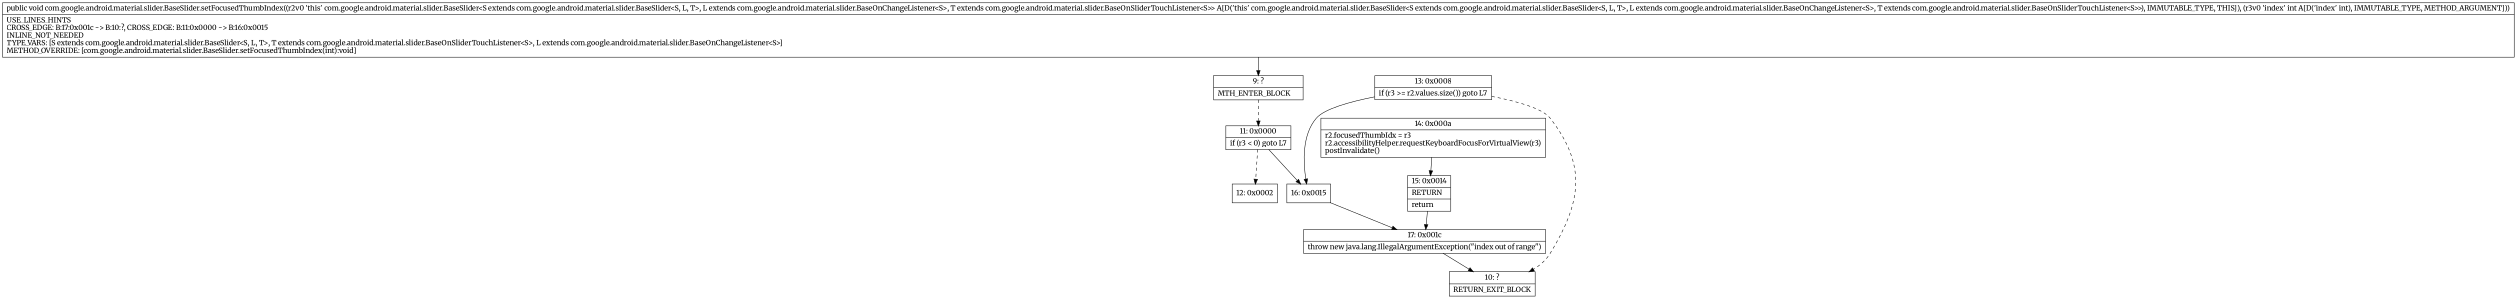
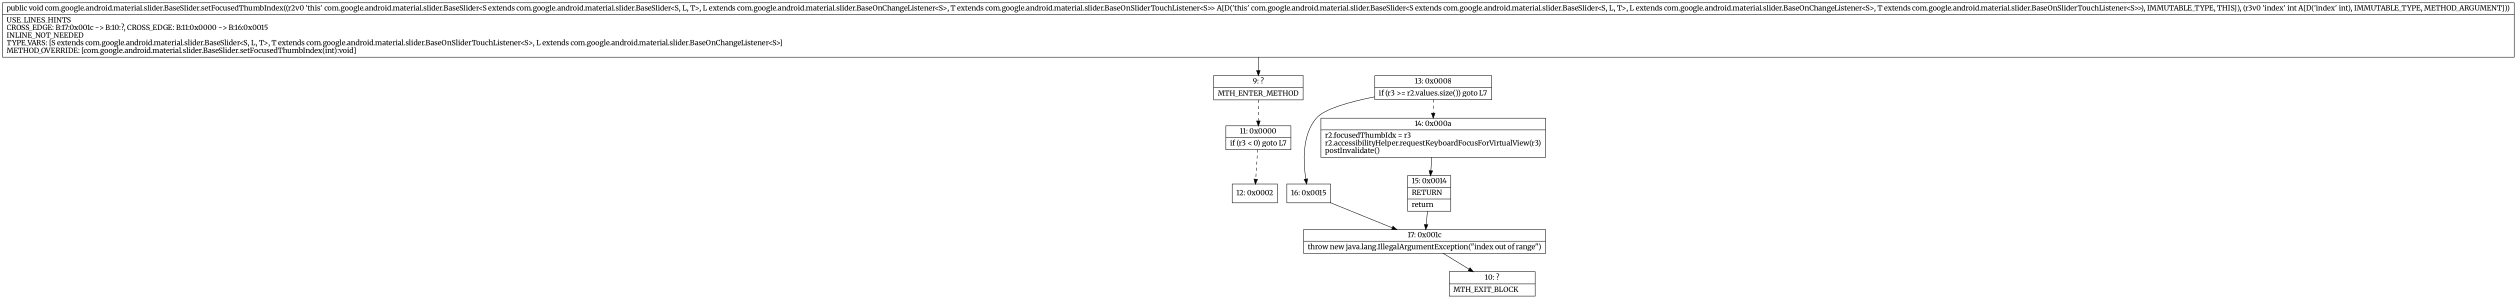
(1254, 94) -> (1258, 94)
(1283, 165) -> none
(1574, 166) -> (1433, 106)
(1492, 290) -> (1486, 290)
